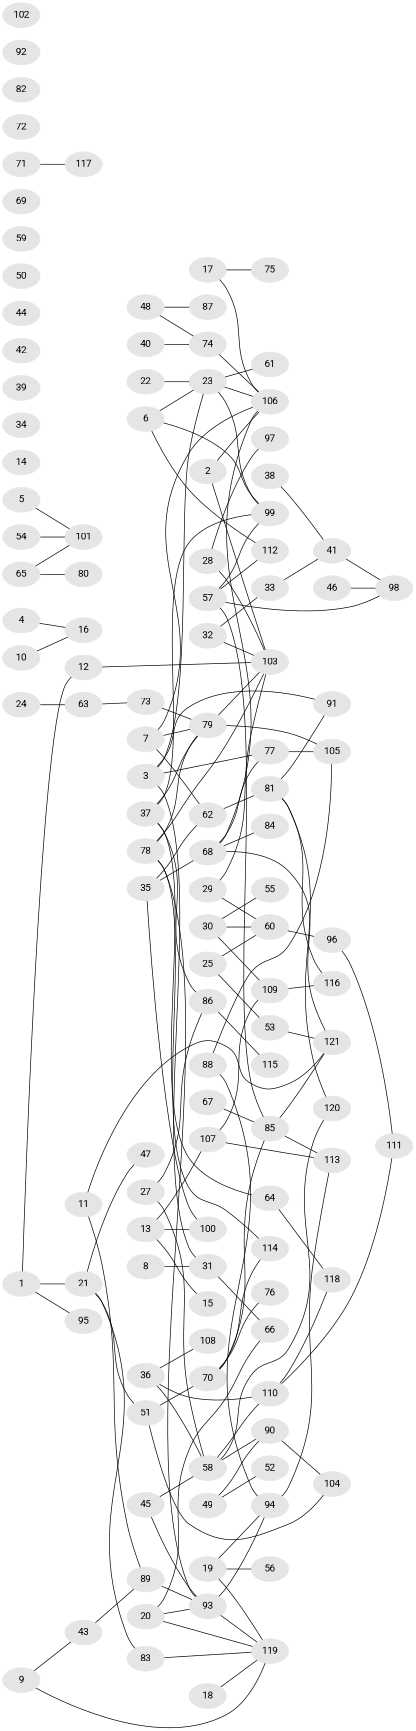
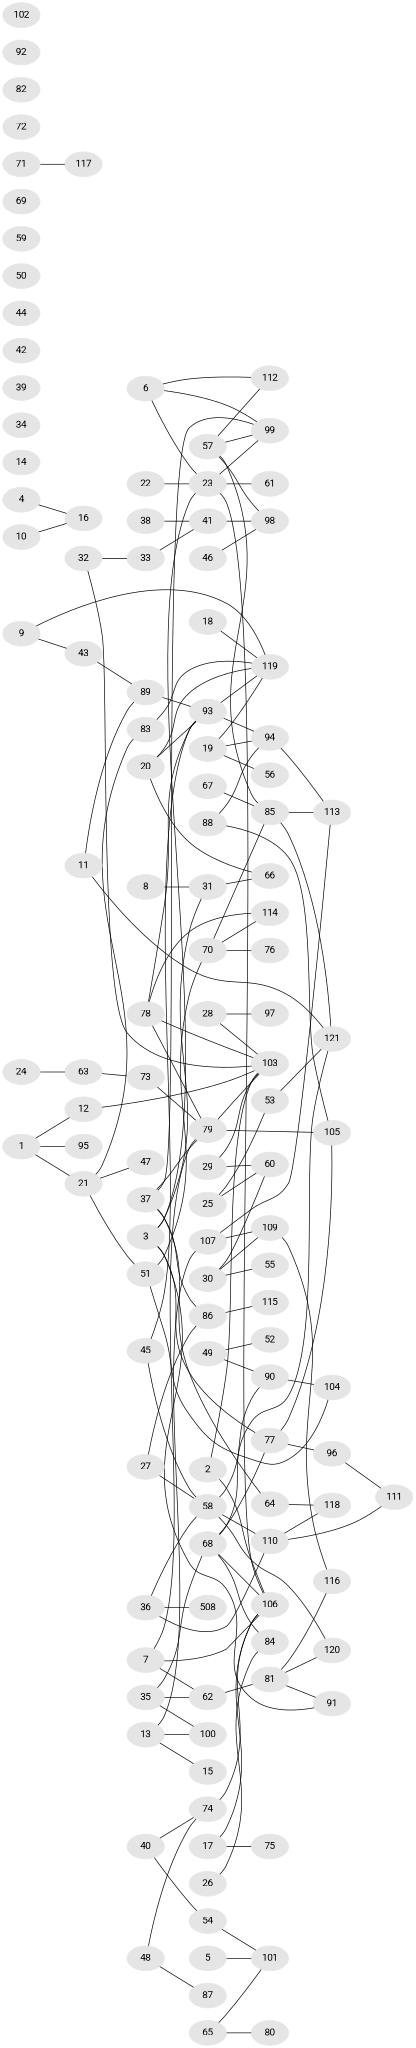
(301, 934) -> (298, 1446)
(208, 1341) -> (208, 1608)
none -> (208, 1884)
none -> (175, 1885)
